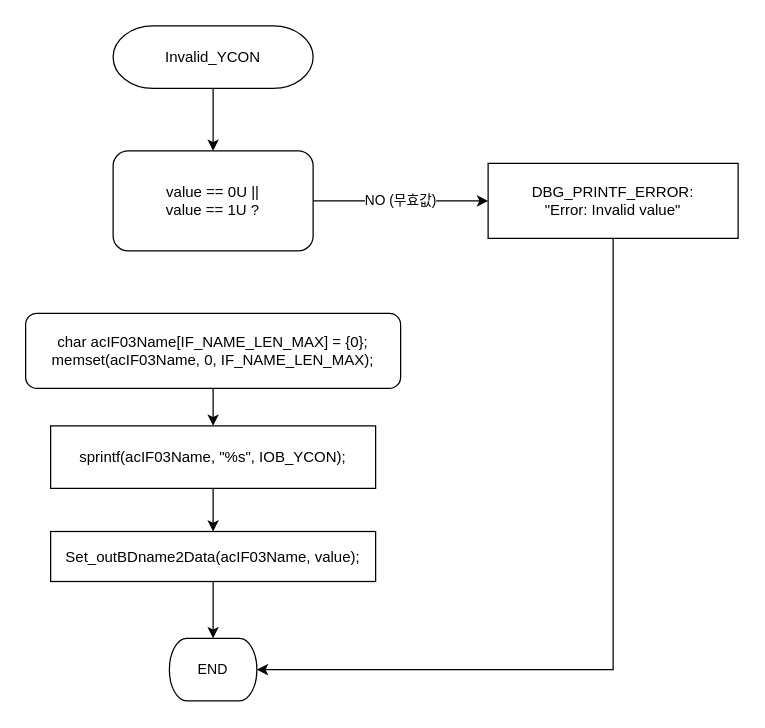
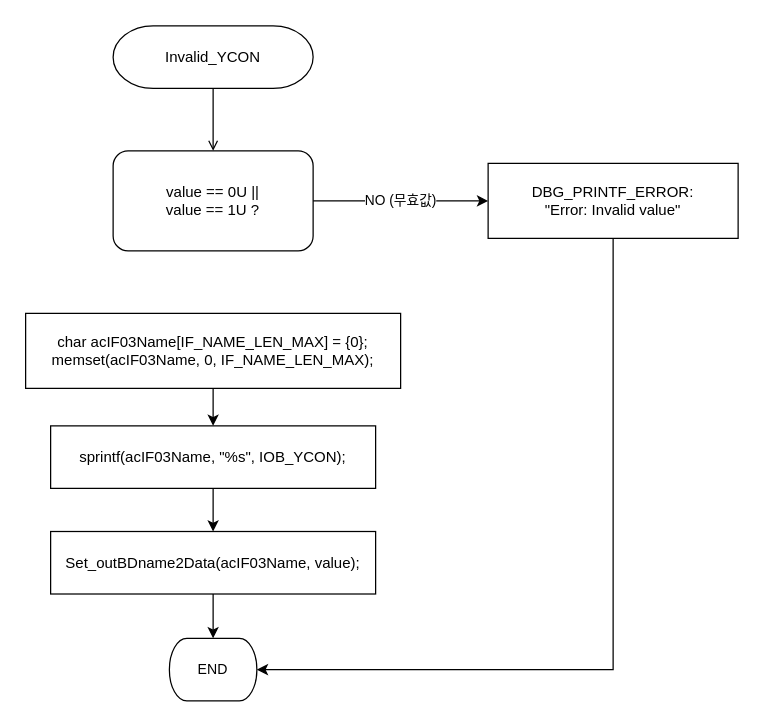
(213, 141) -> (213, 142)
(213, 351) -> (213, 351)
(213, 556) -> (213, 563)
